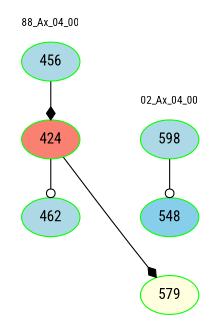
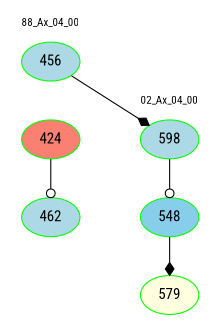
(51, 94) -> (105, 97)
(105, 212) -> (170, 250)
